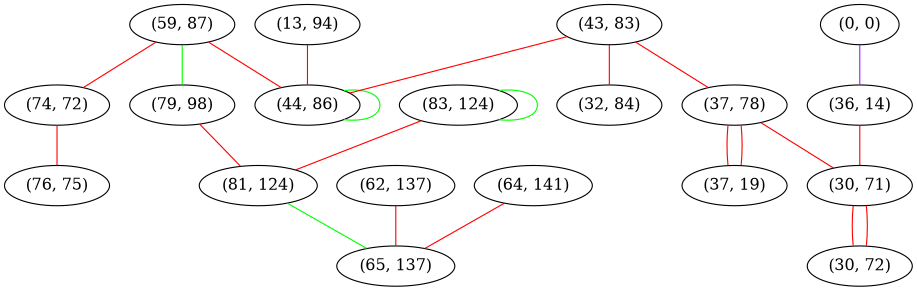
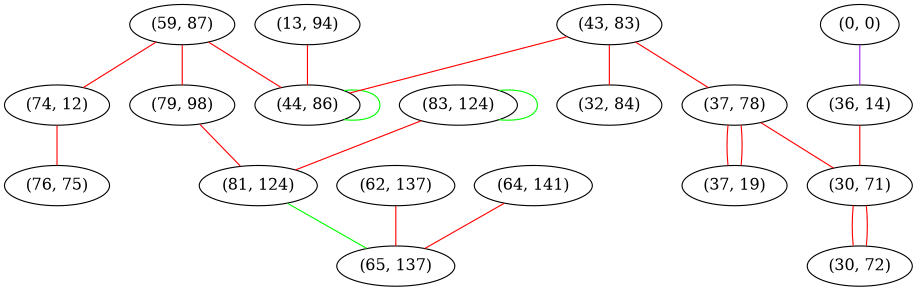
(182, 65) -> (182, 65)
(57, 105) -> (57, 105)
